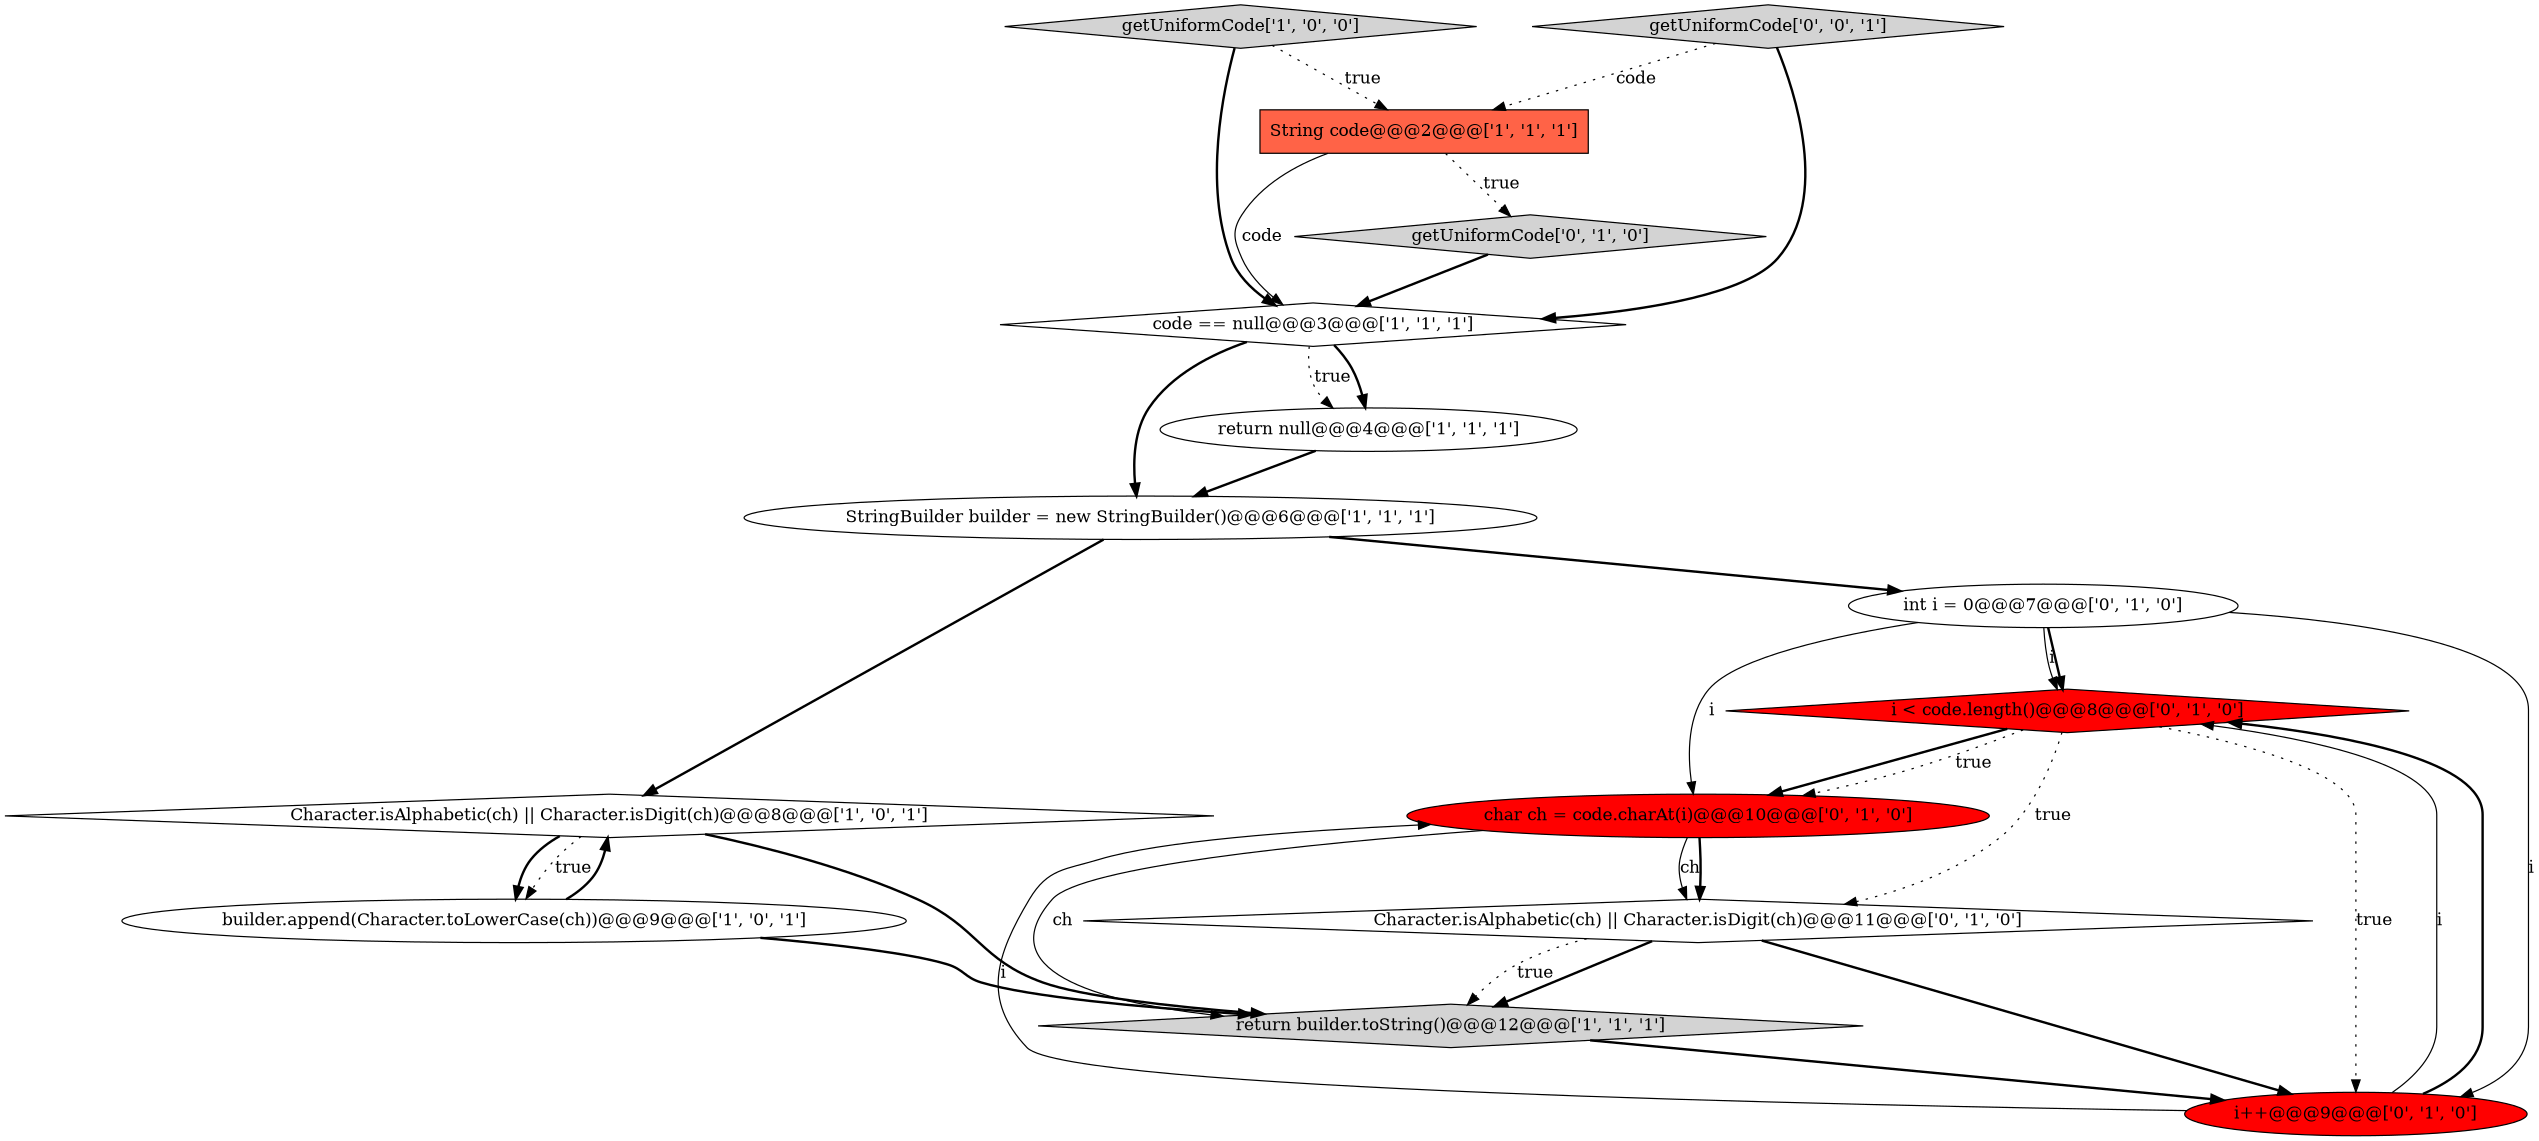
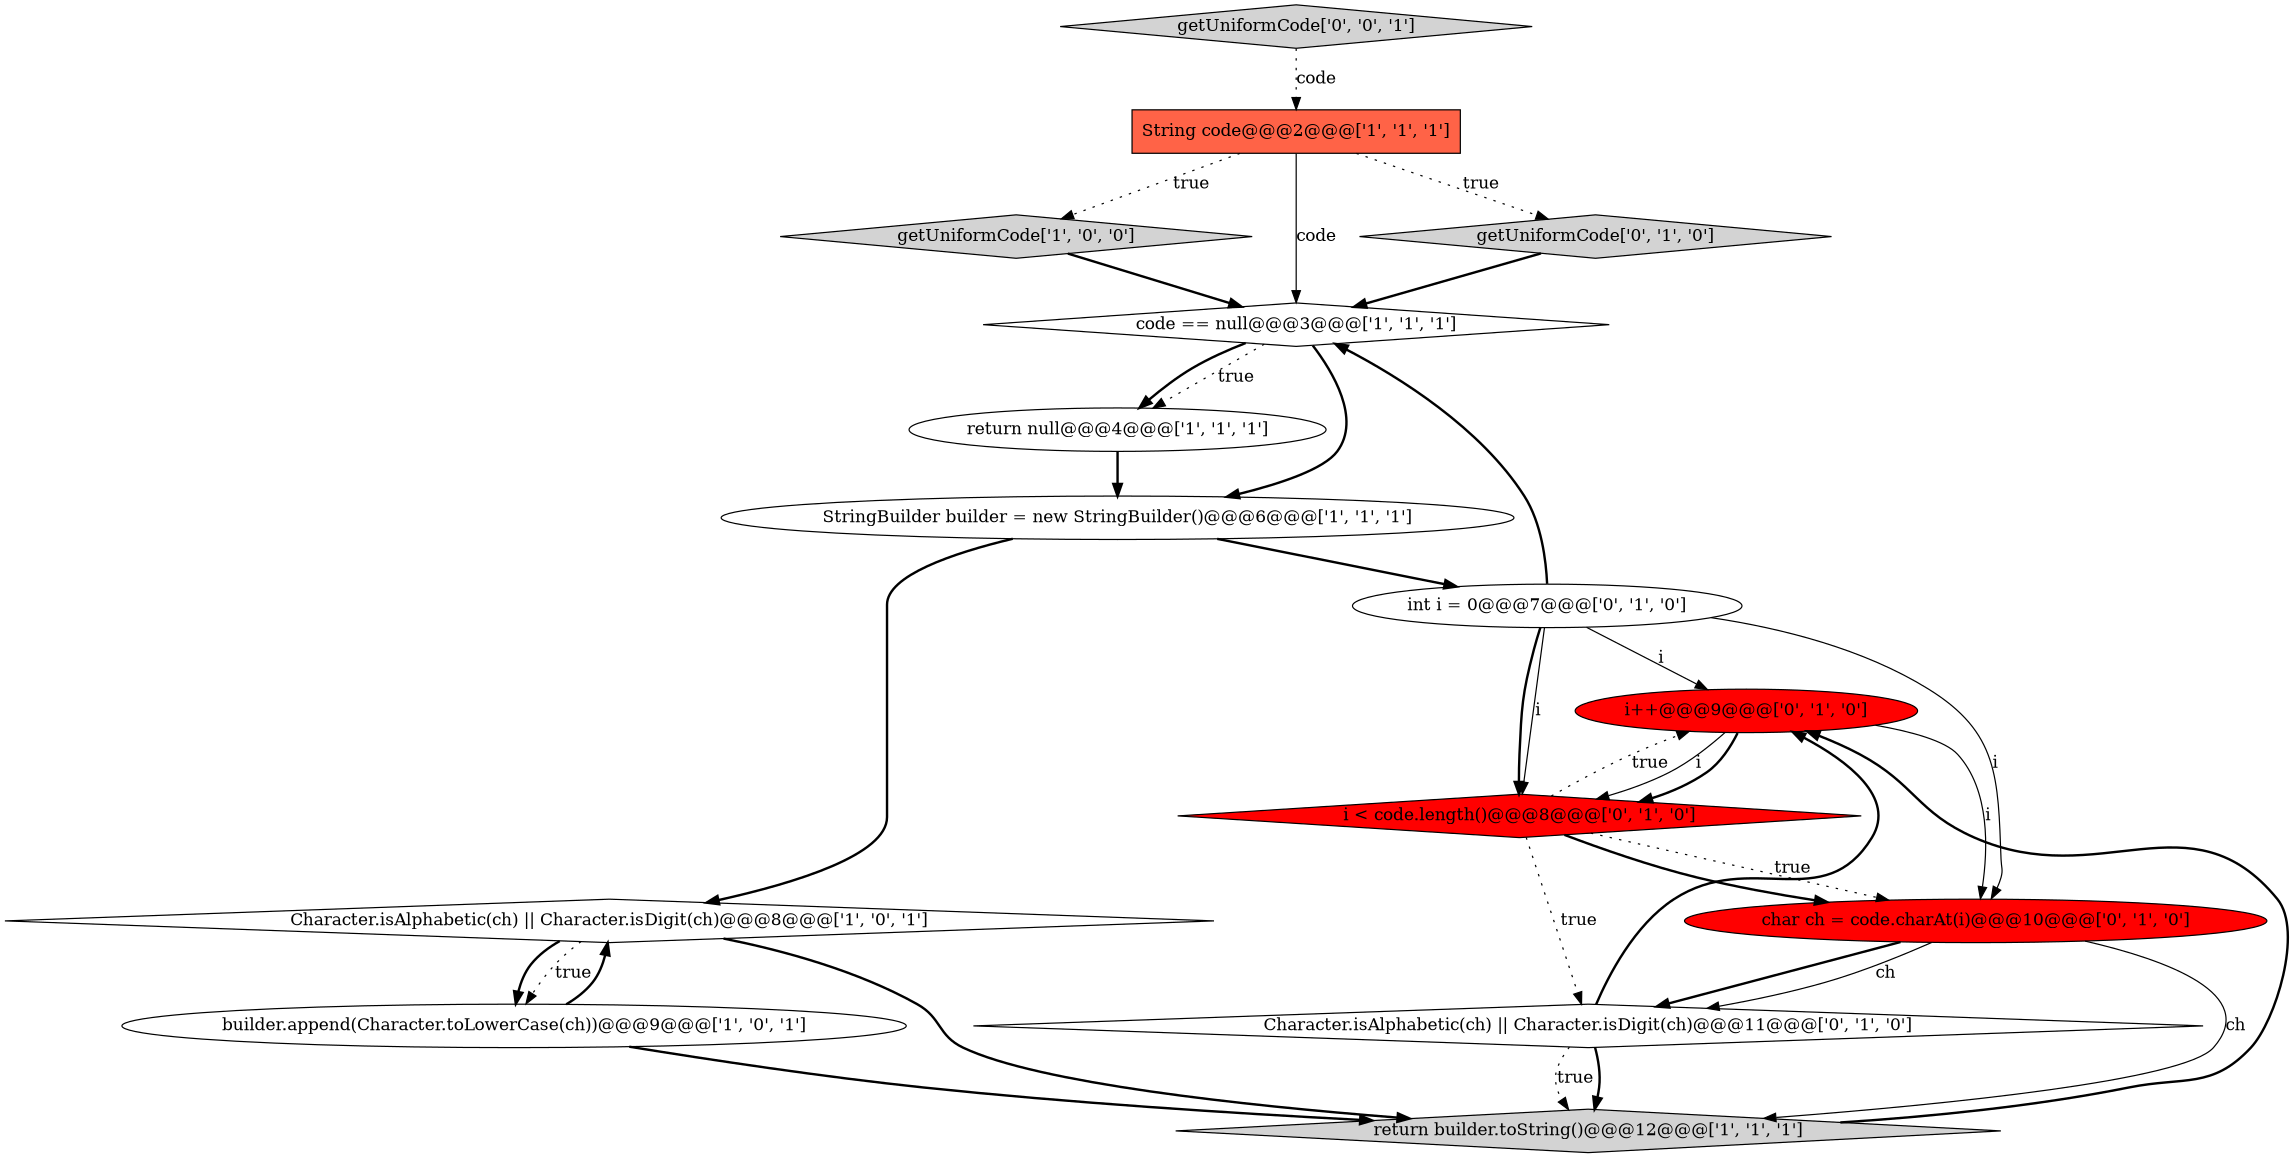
(1324, 75) -> (1156, 184)
(1773, 263) -> (1479, 442)
